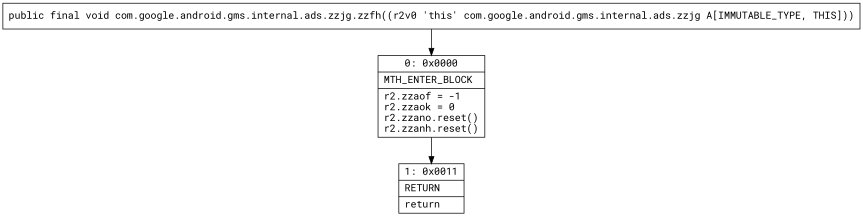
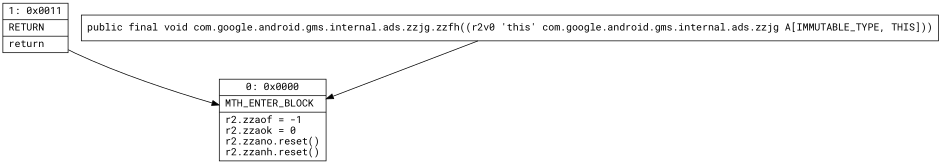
(431, 147) -> (139, 79)
